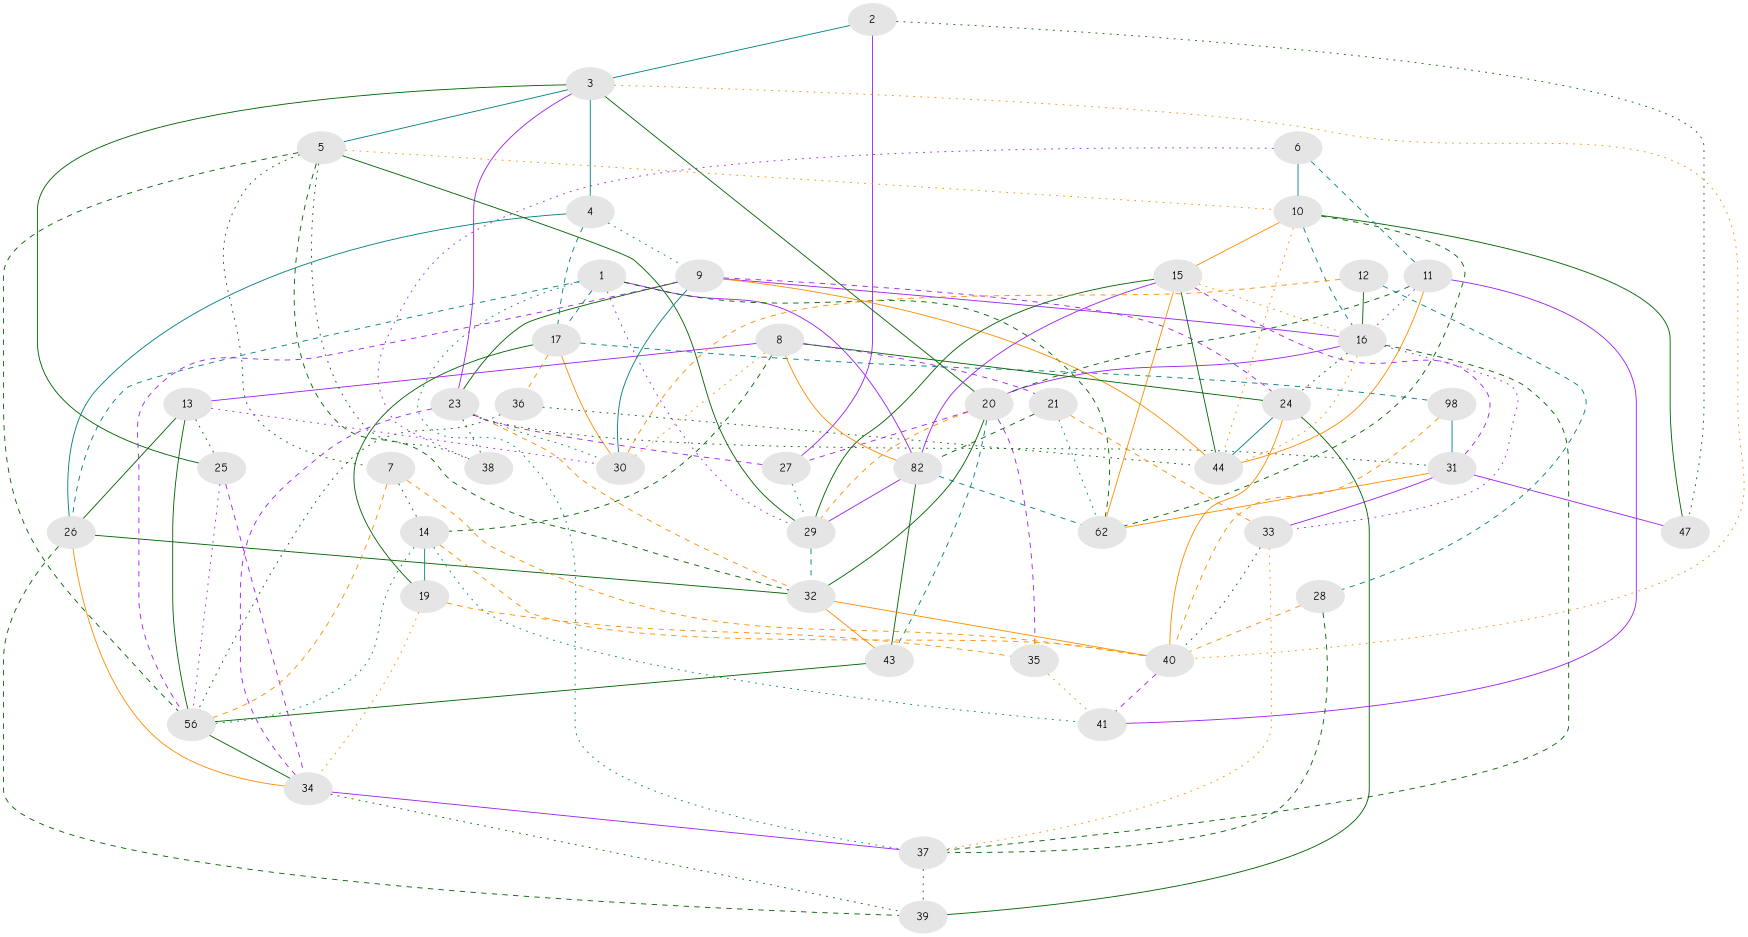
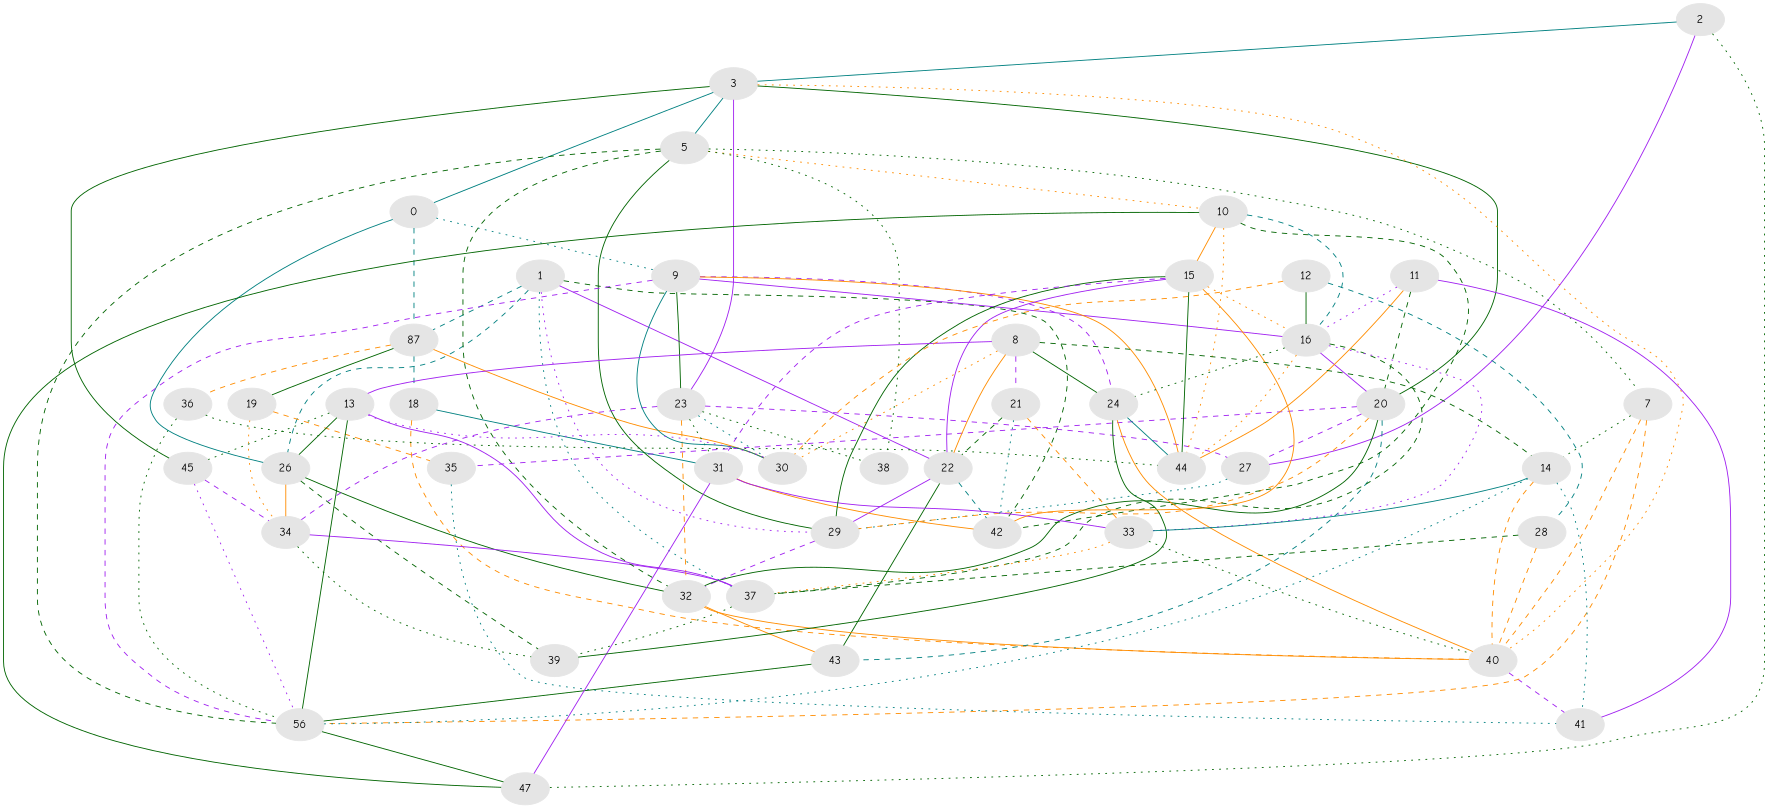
(1298, 148) -> none
(590, 212) -> (414, 212)
(556, 340) -> (414, 340)
(1452, 404) -> (414, 404)
(222, 468) -> (188, 468)
(918, 468) -> (948, 468)
none -> (545, 510)
(1102, 532) -> (997, 532)
(811, 565) -> (760, 563)
(425, 568) -> (1408, 506)
(1068, 693) -> (902, 708)
(250, 757) -> (413, 757)
